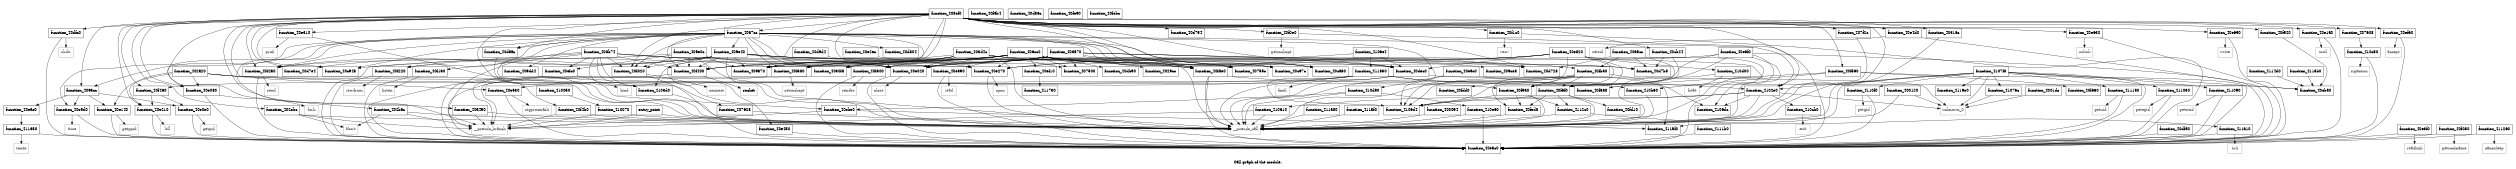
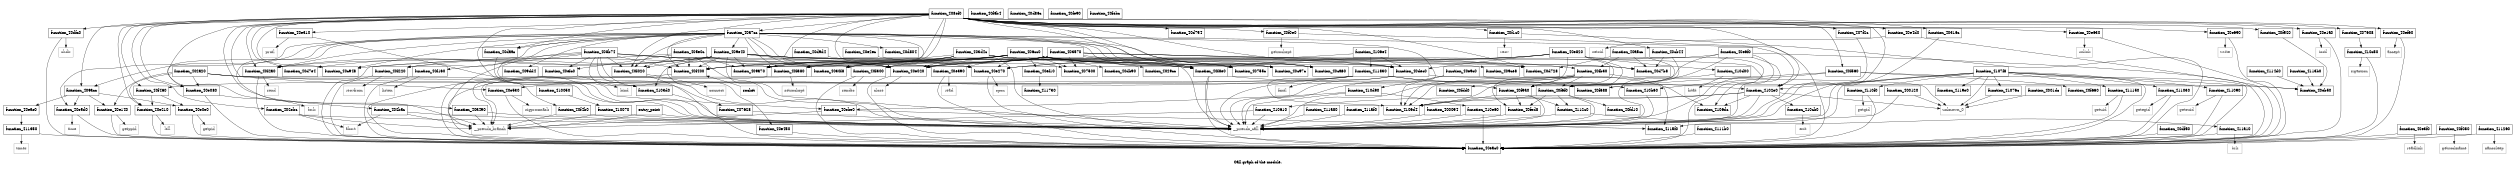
(721, 82) -> (725, 81)
